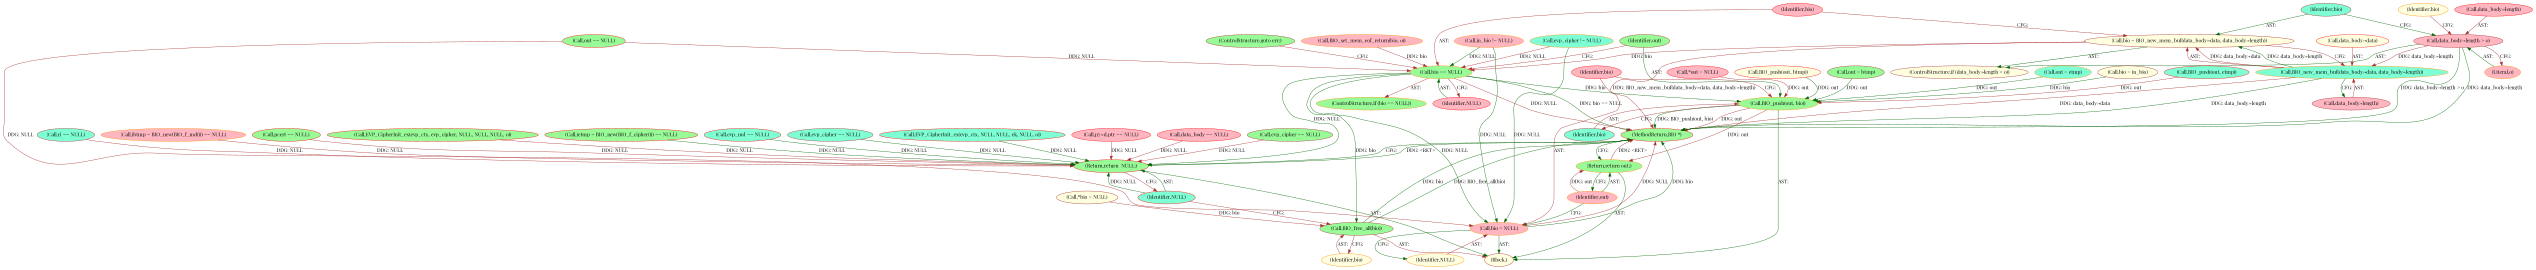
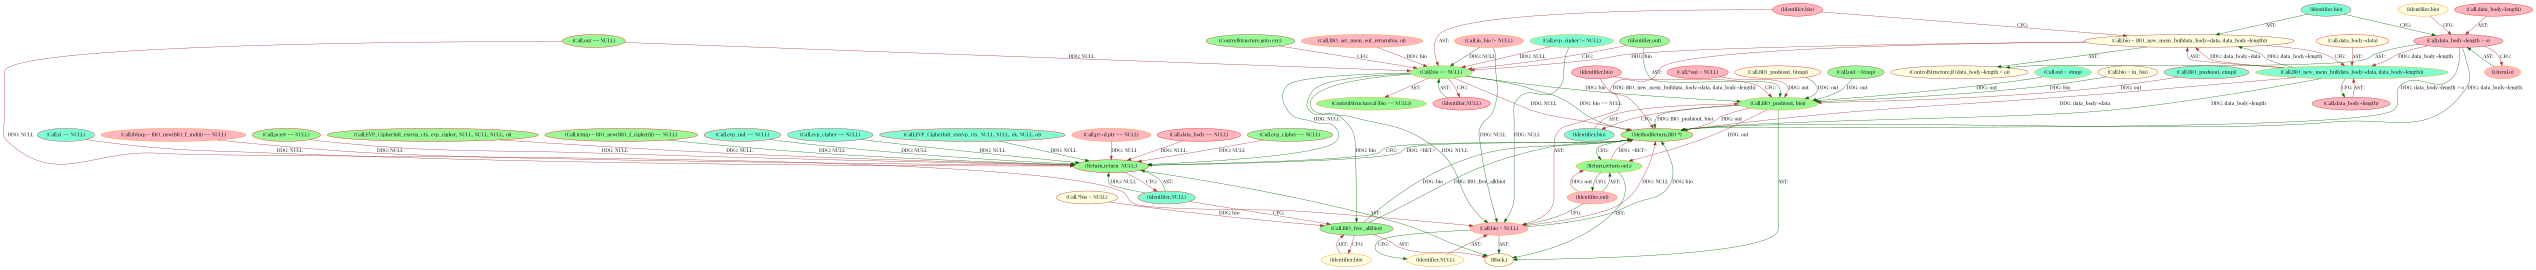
(1111, 135) -> (1111, 135)
